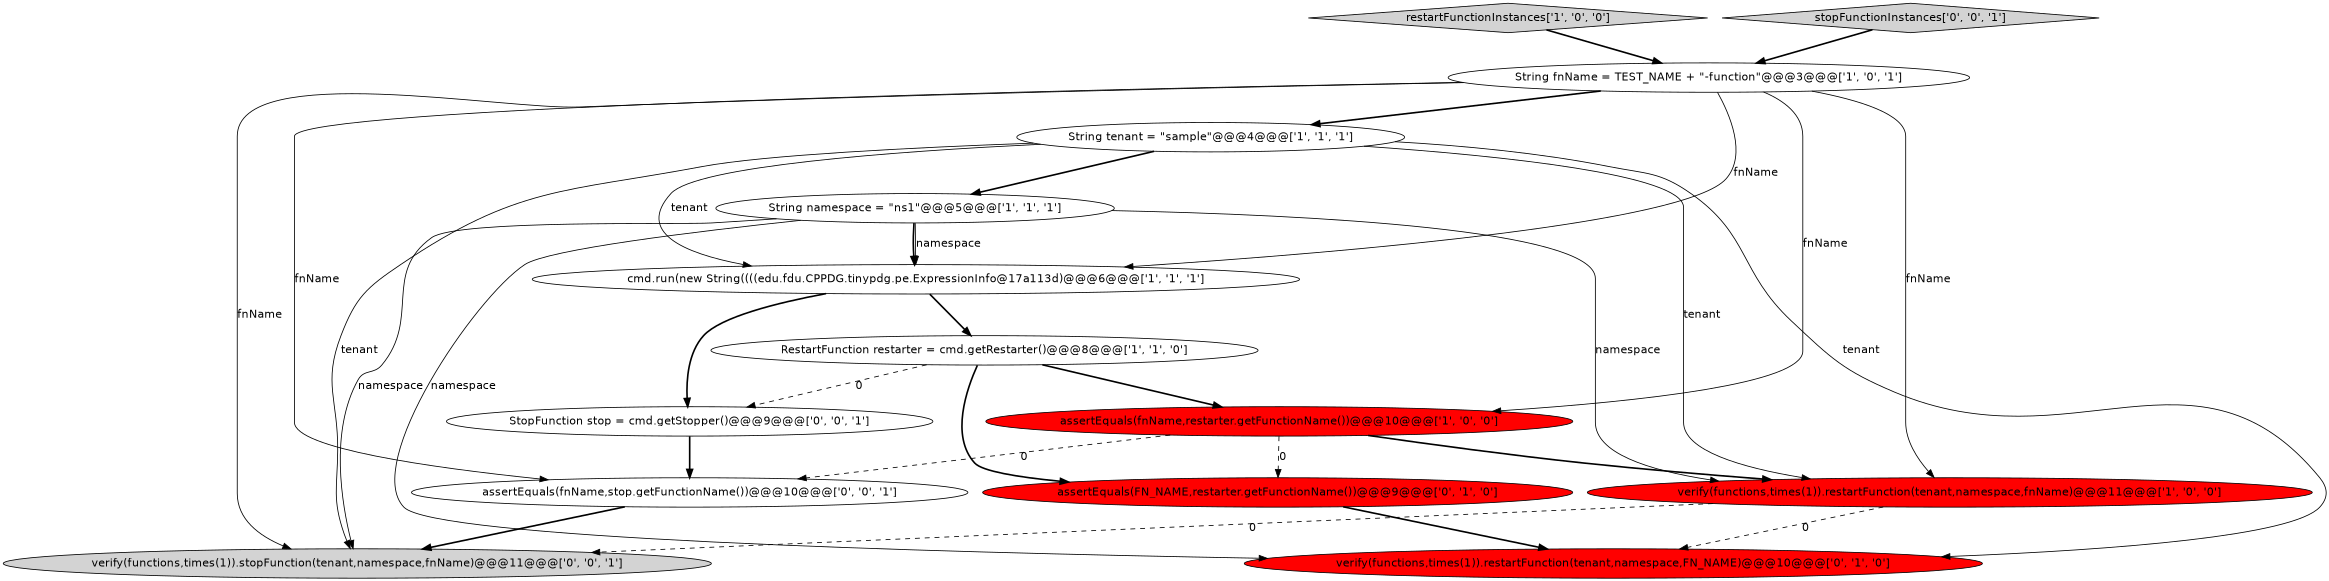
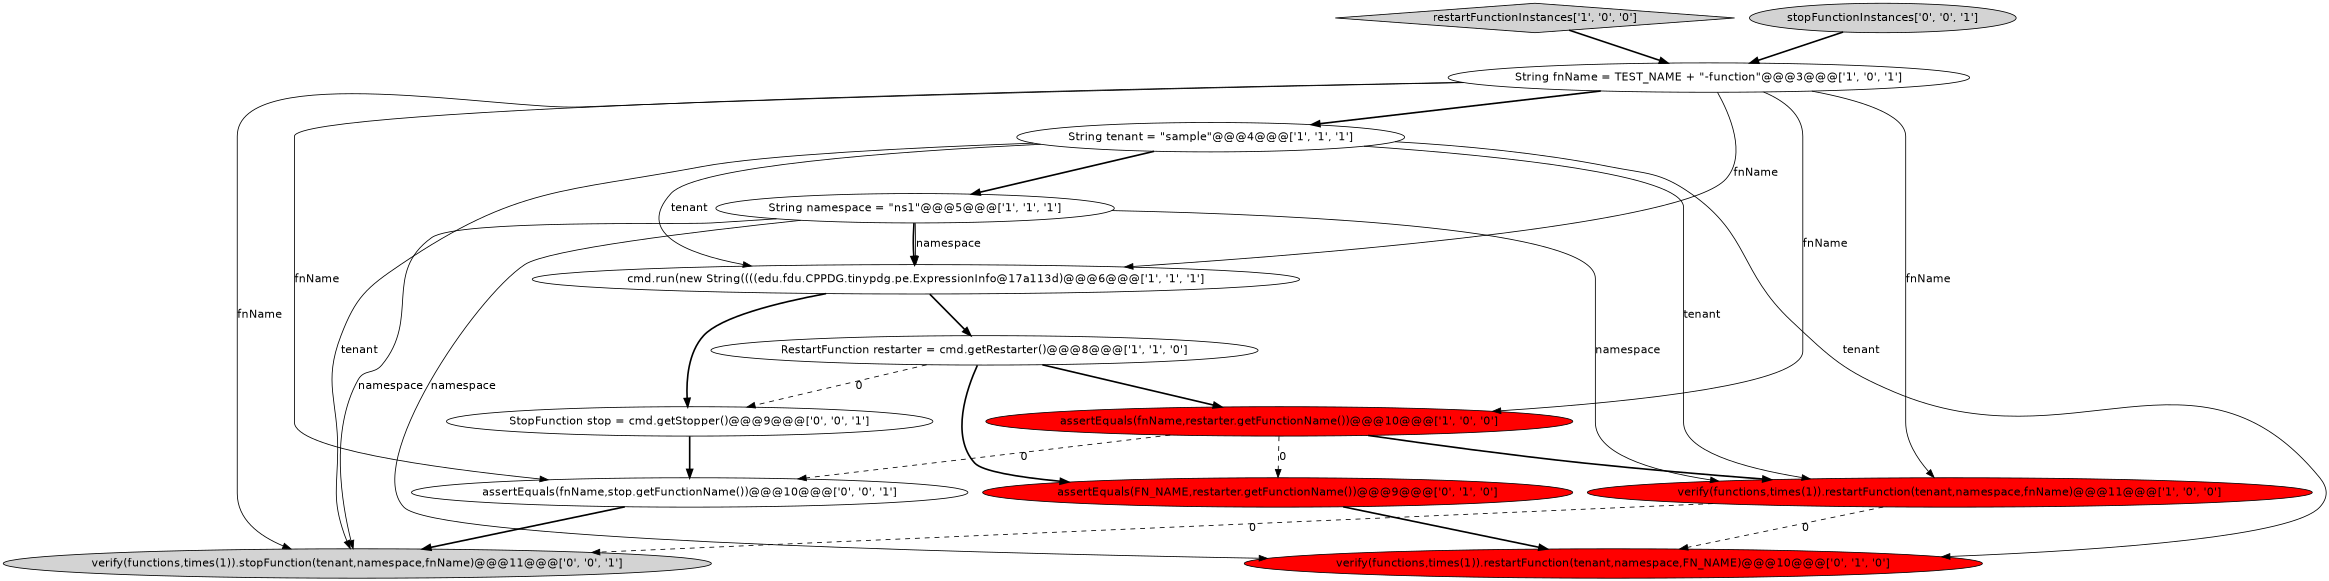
(1911, 18) -> (1883, 18)
